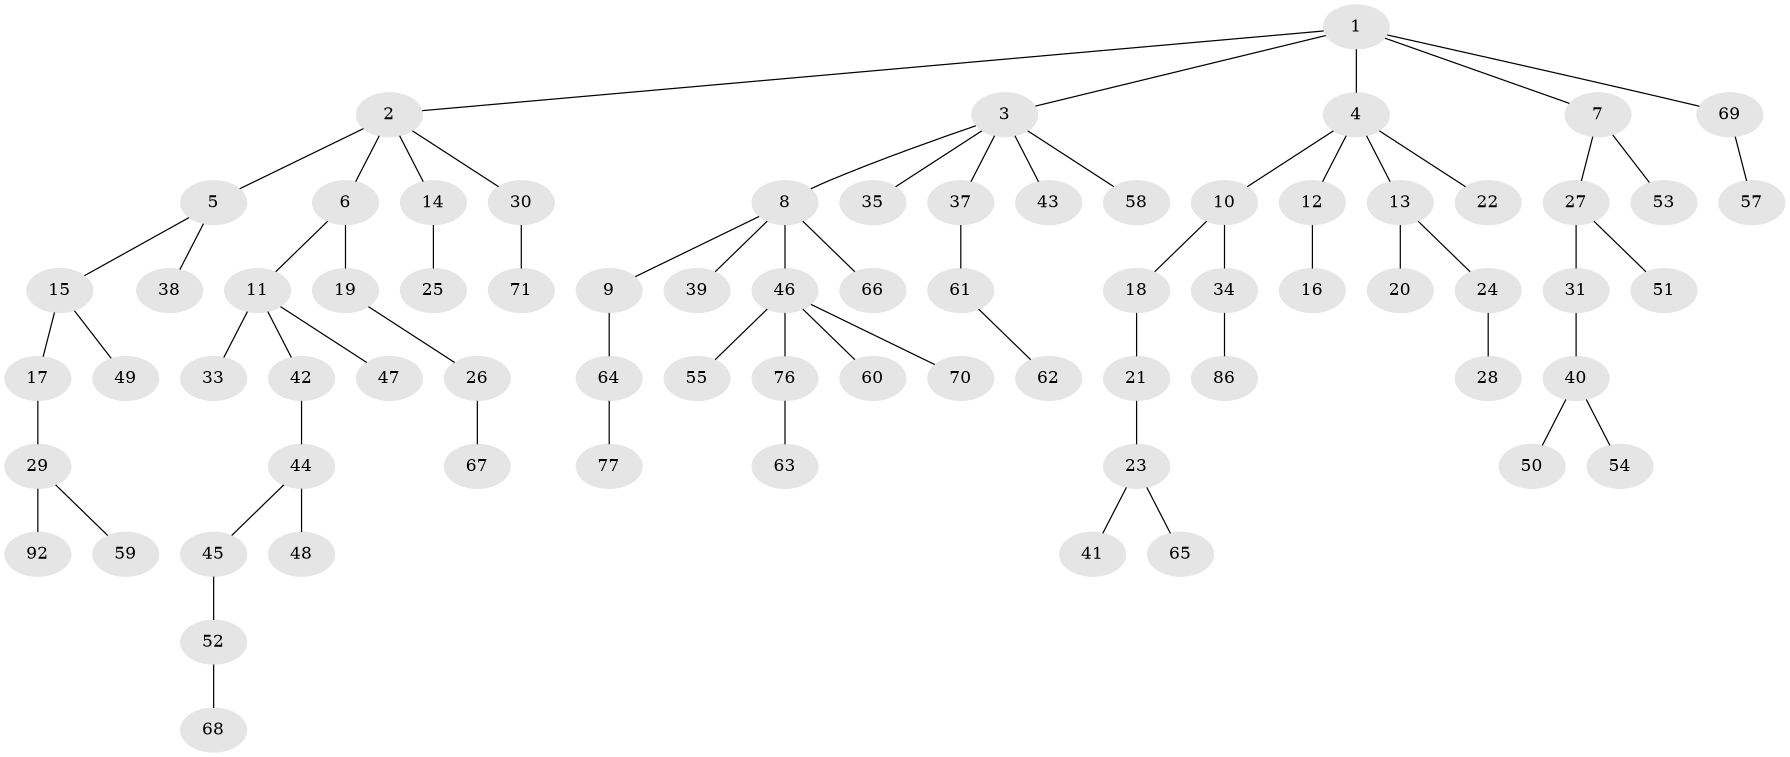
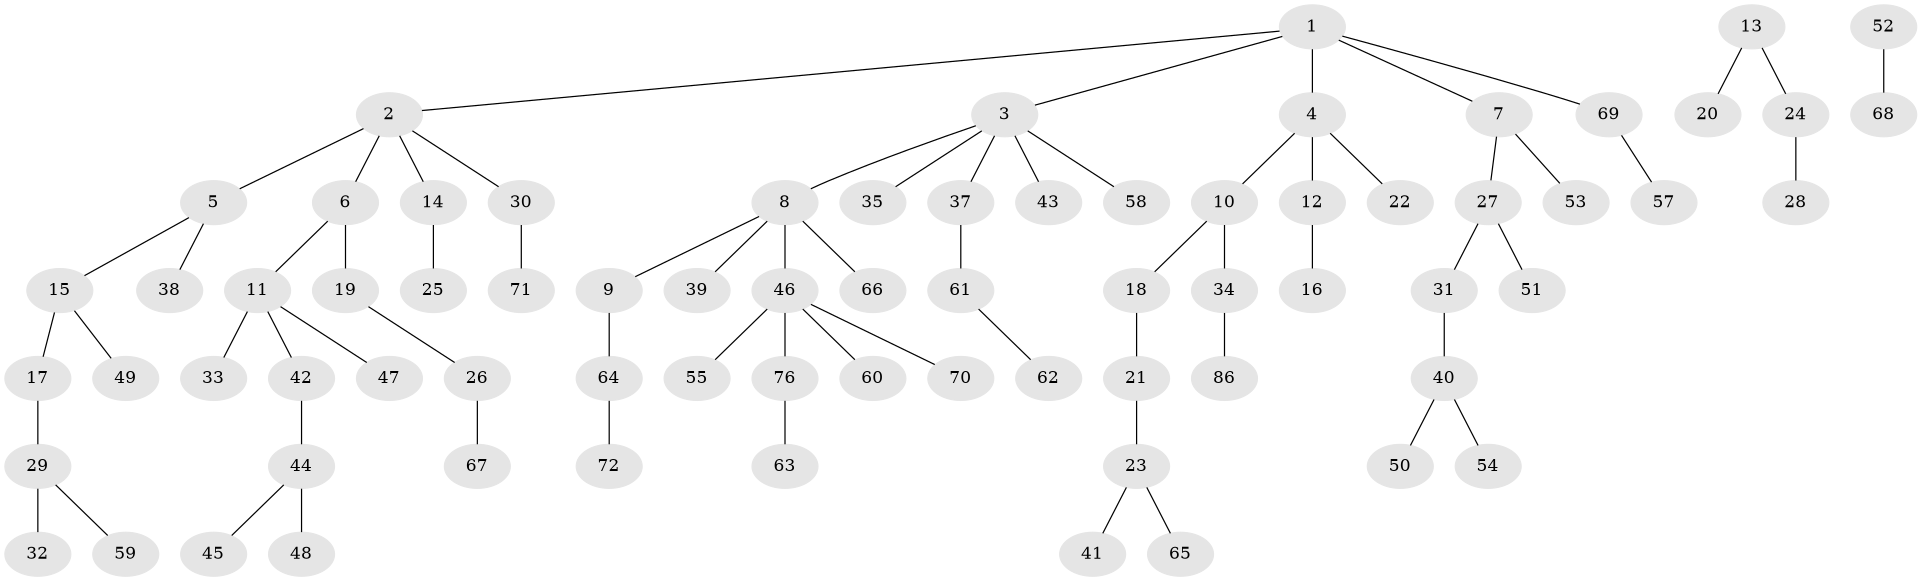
(1378, 159) -> none
(609, 466) -> (609, 466)
(38, 554) -> (38, 554)
(214, 598) -> none
